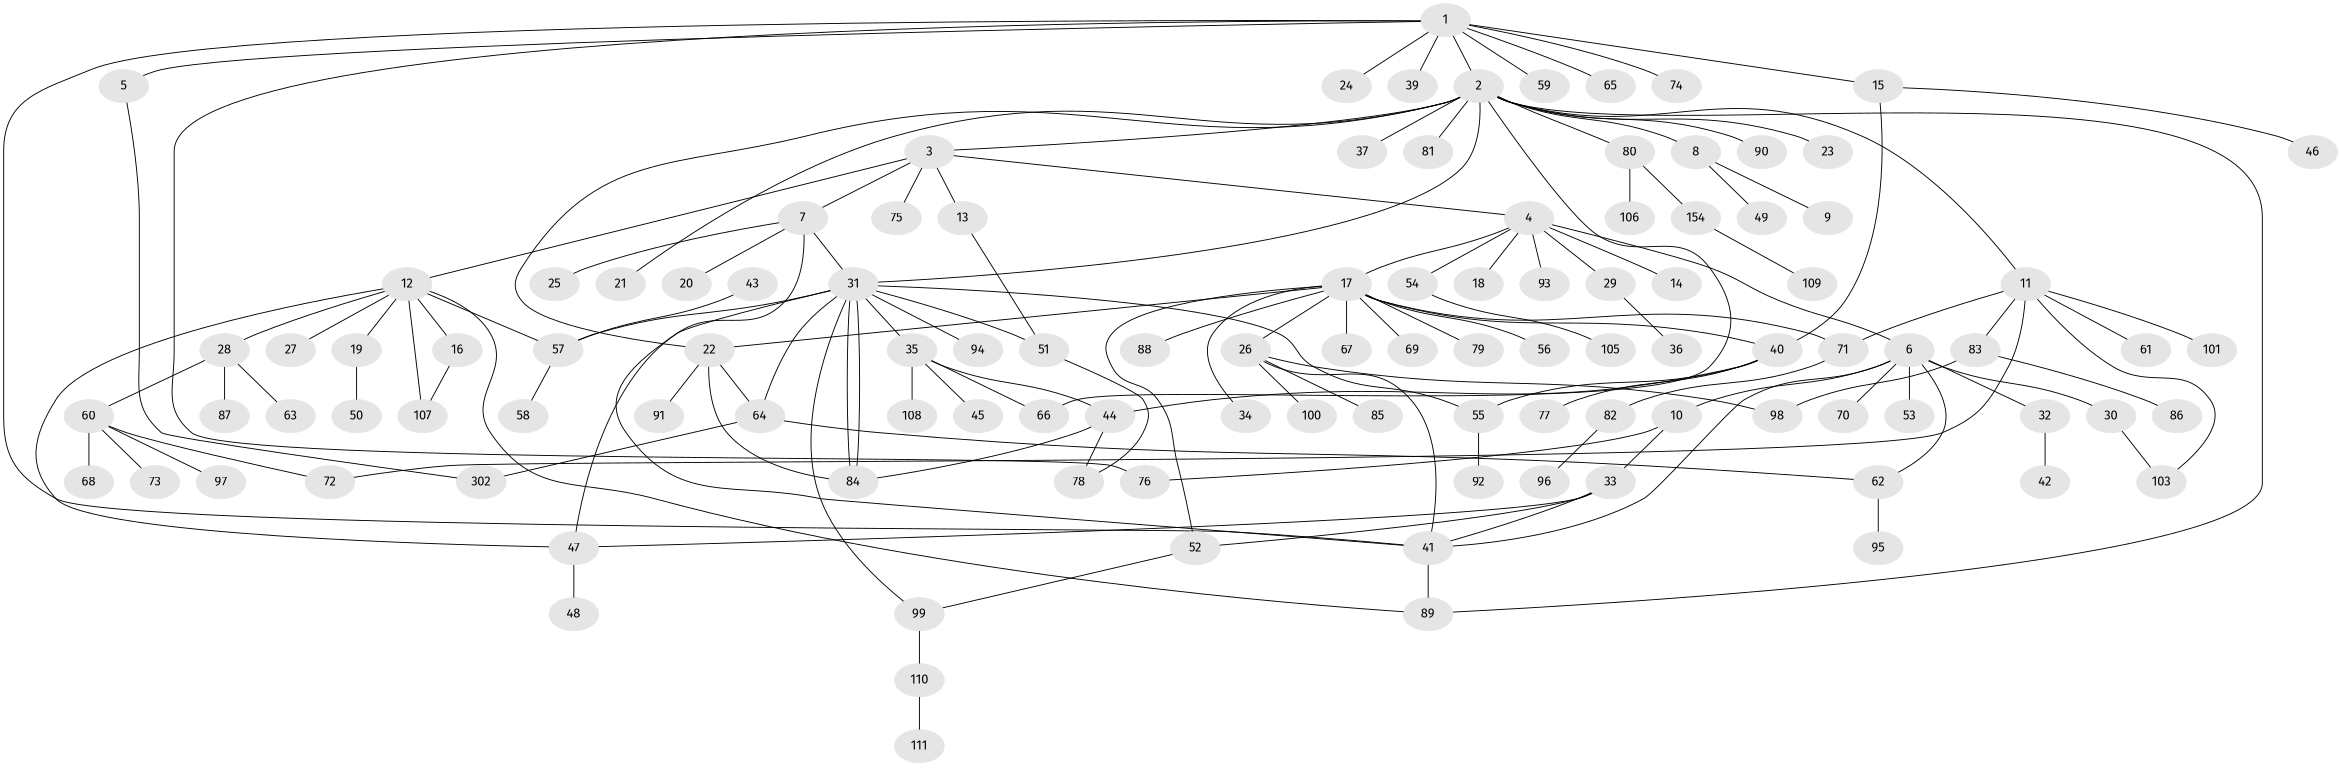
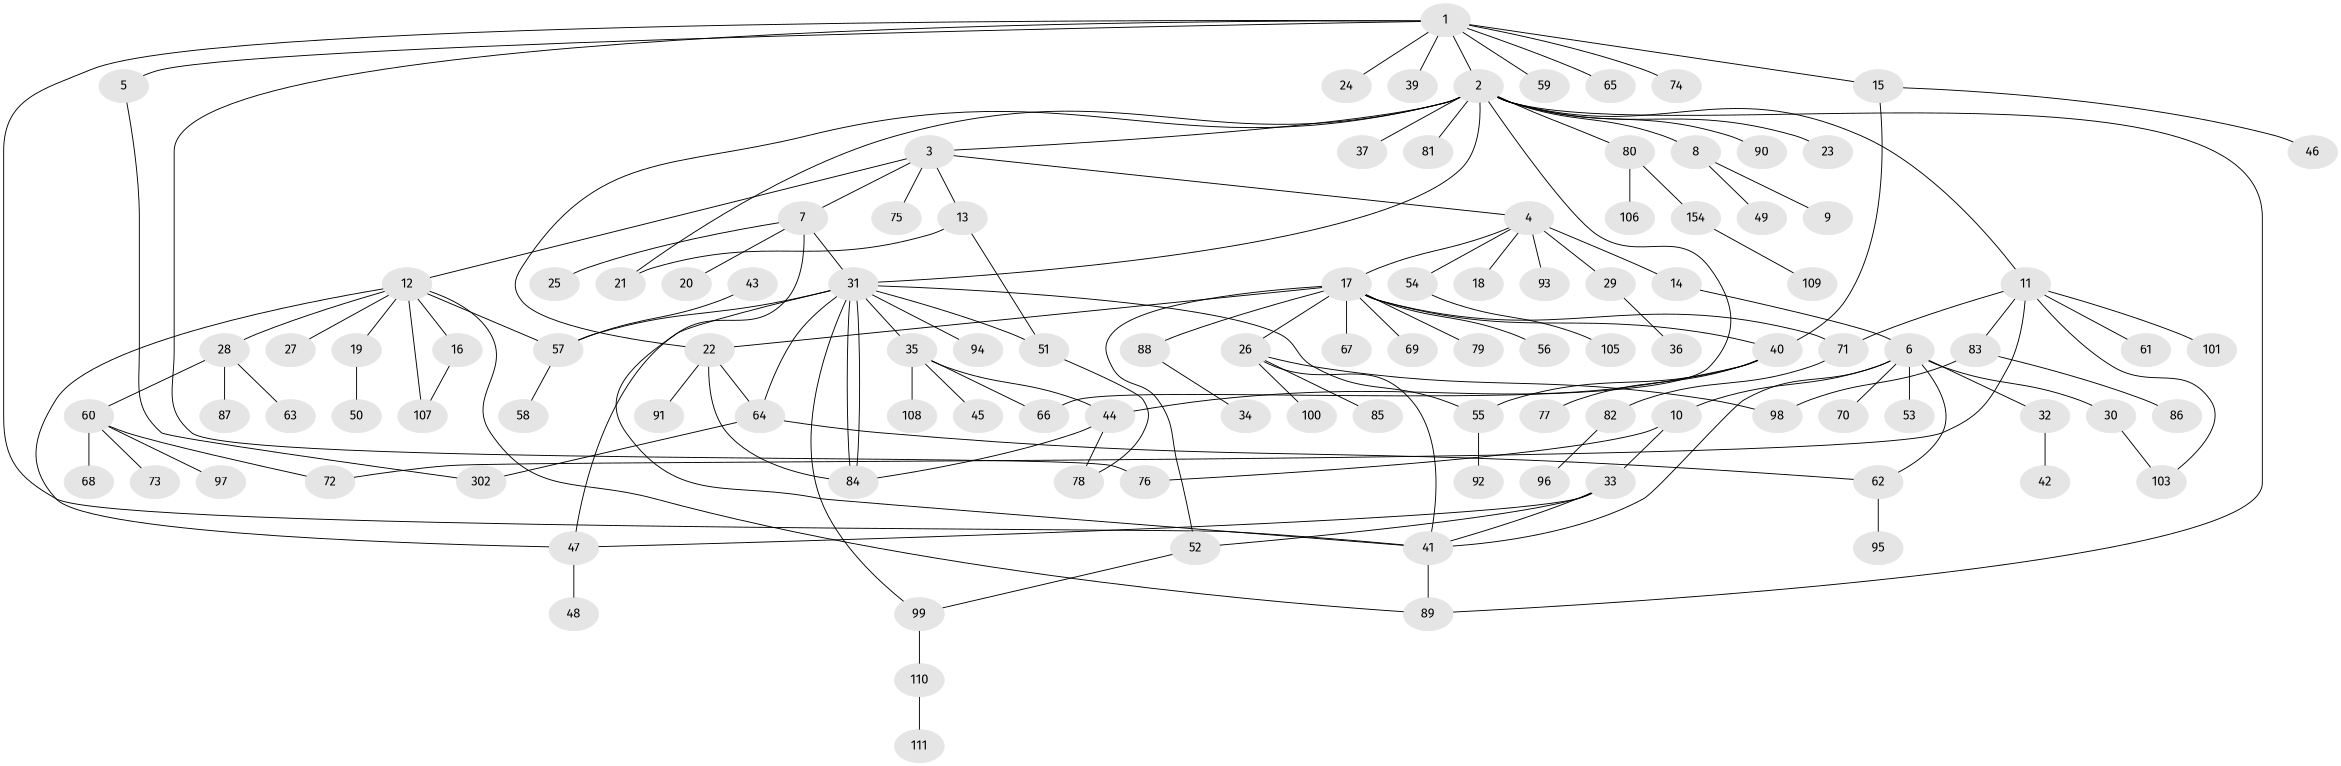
none -> (792, 251)
(1724, 274) -> (1796, 312)
(1241, 309) -> (1195, 383)
